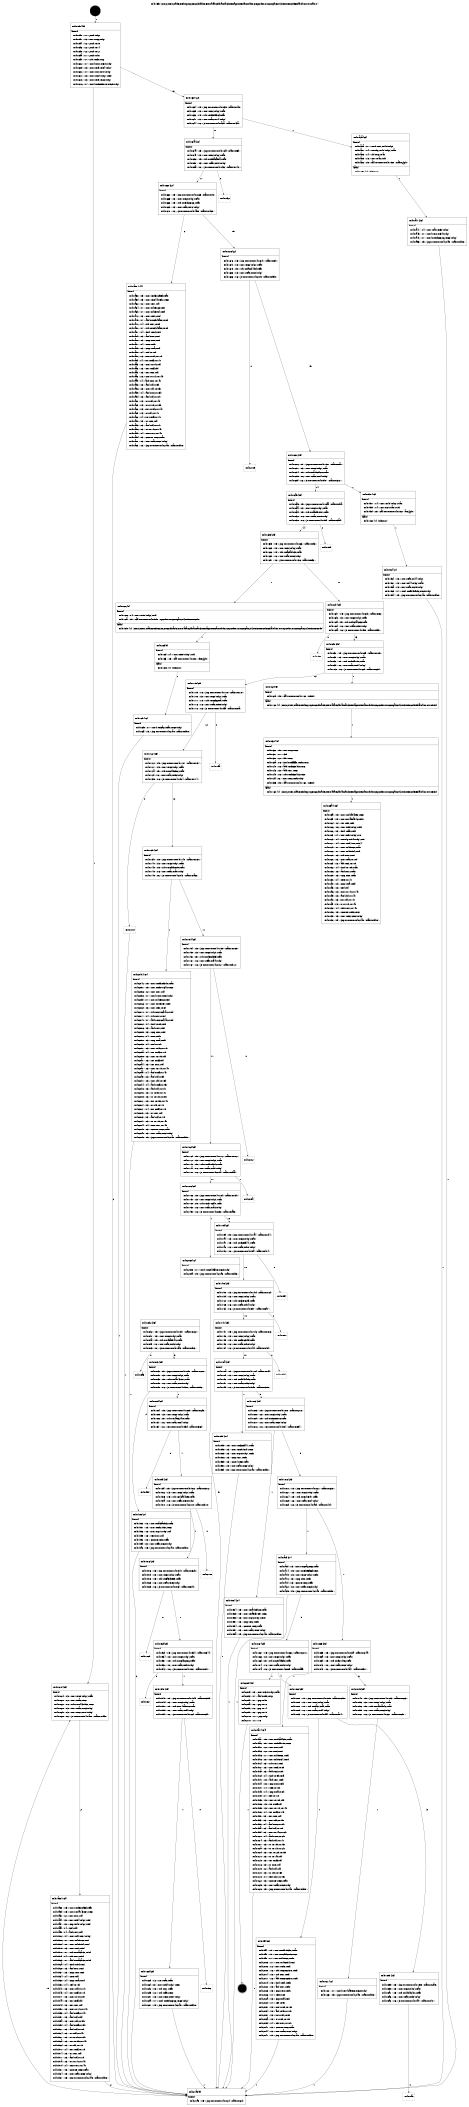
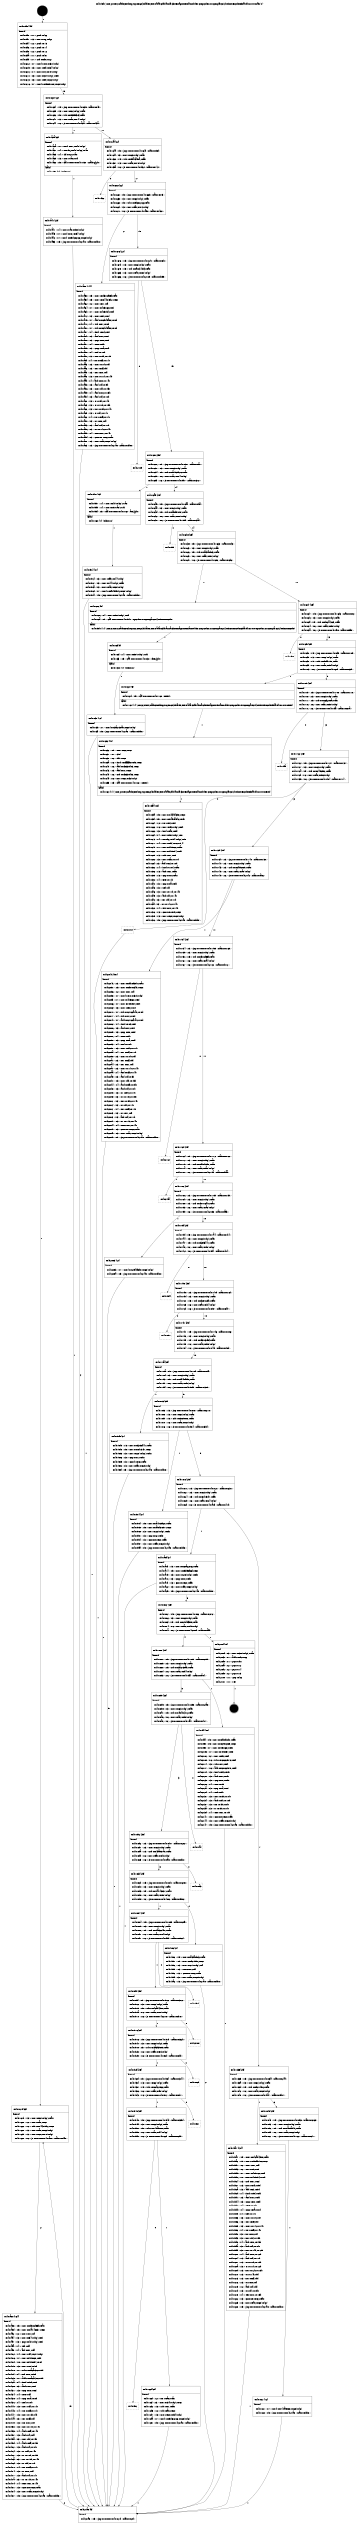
(315, 677) -> (327, 677)
(280, 1375) -> none
none -> (170, 1777)
